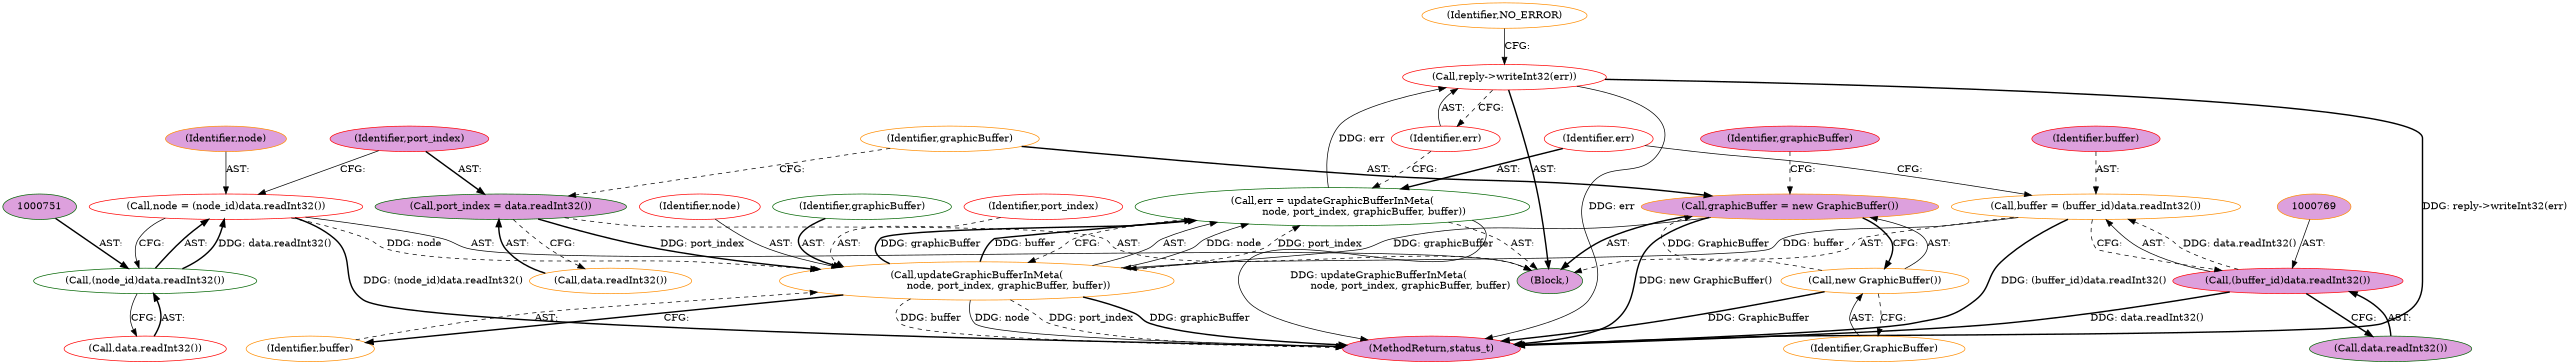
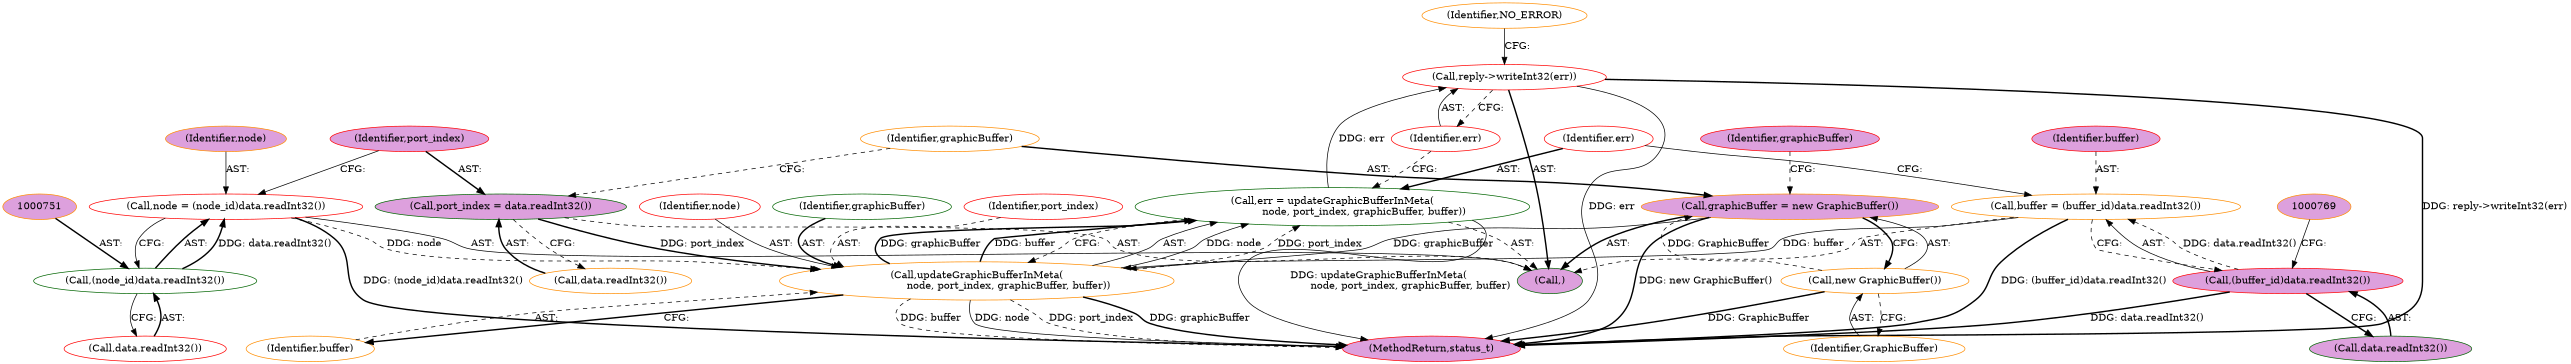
(40, 207) -> (40, 207)
(2316, 244) -> (2316, 244)
(1550, 281) -> (1550, 281)
